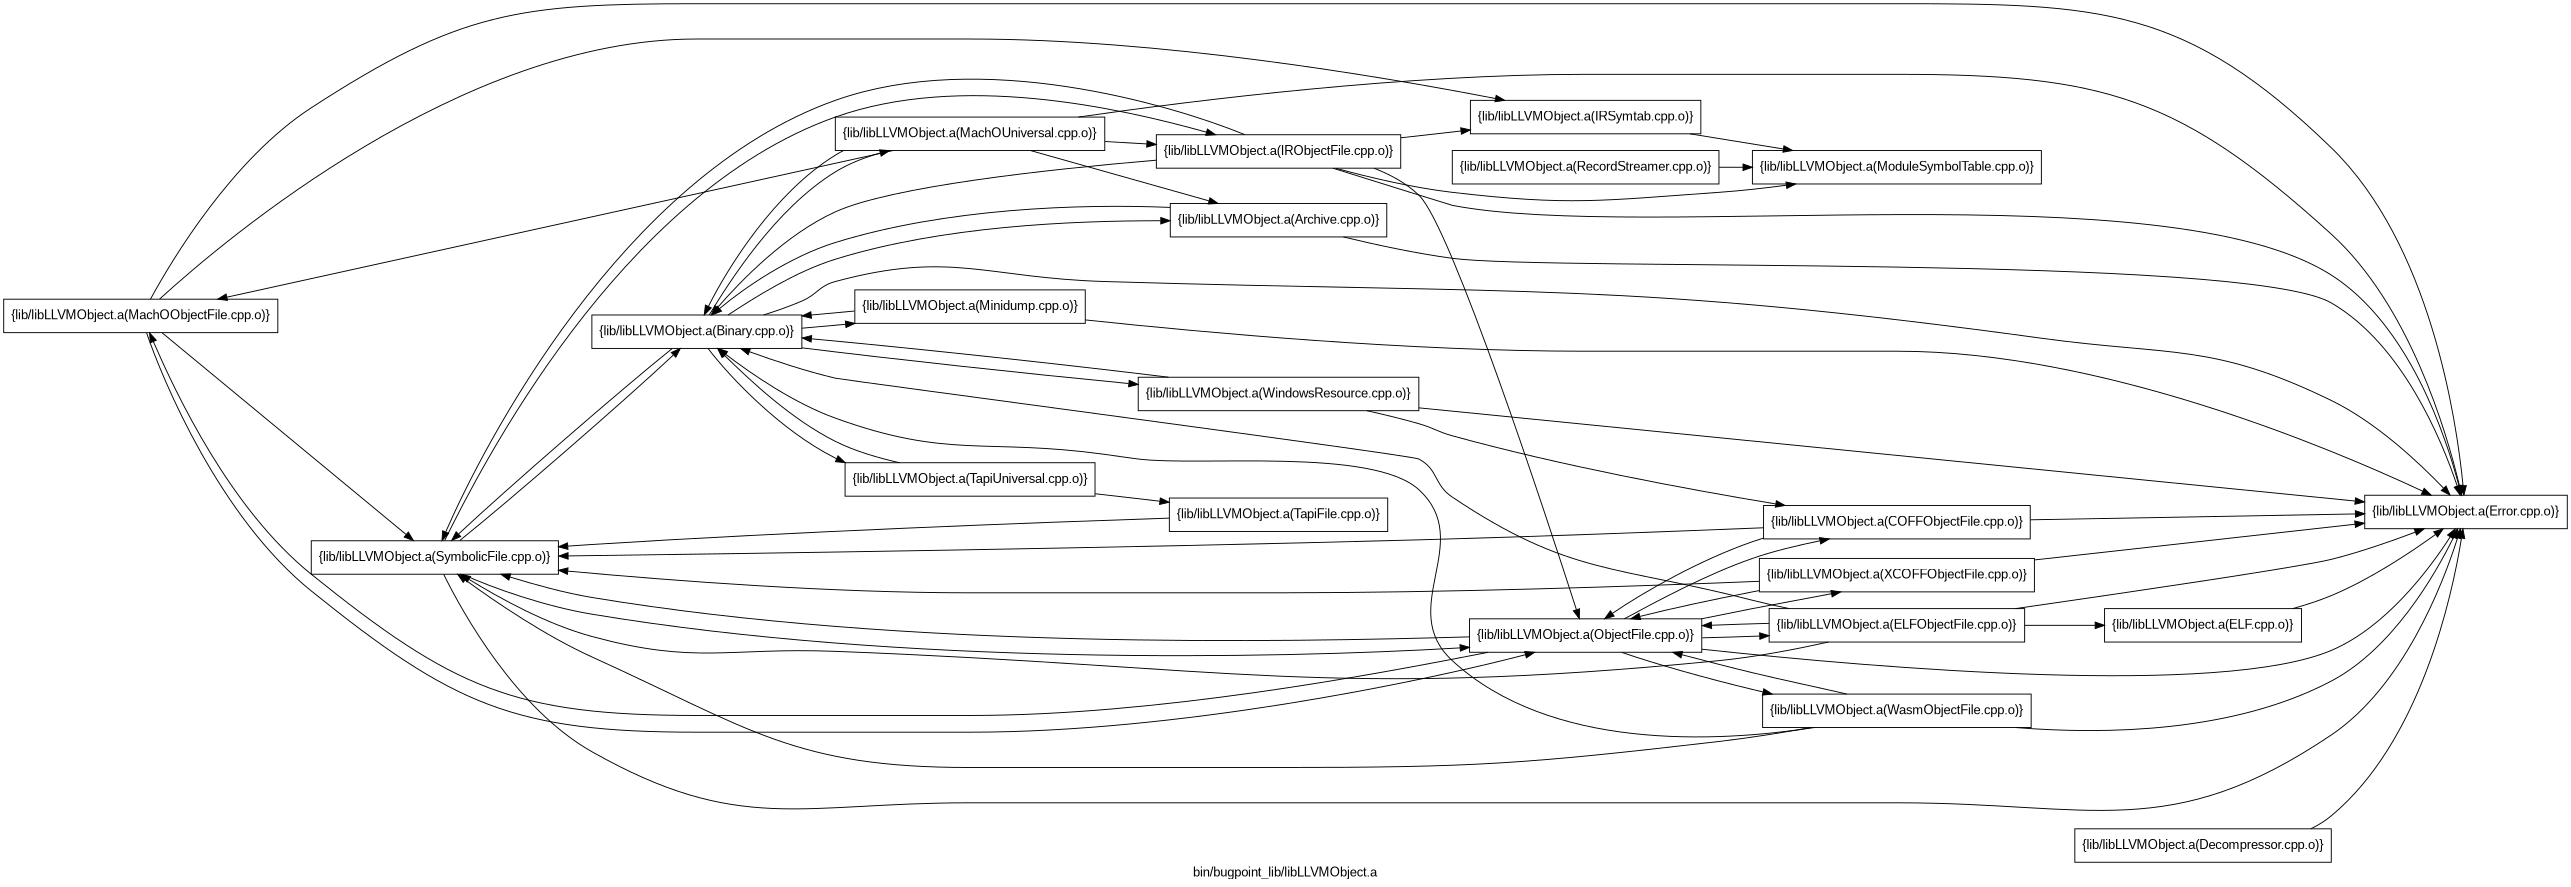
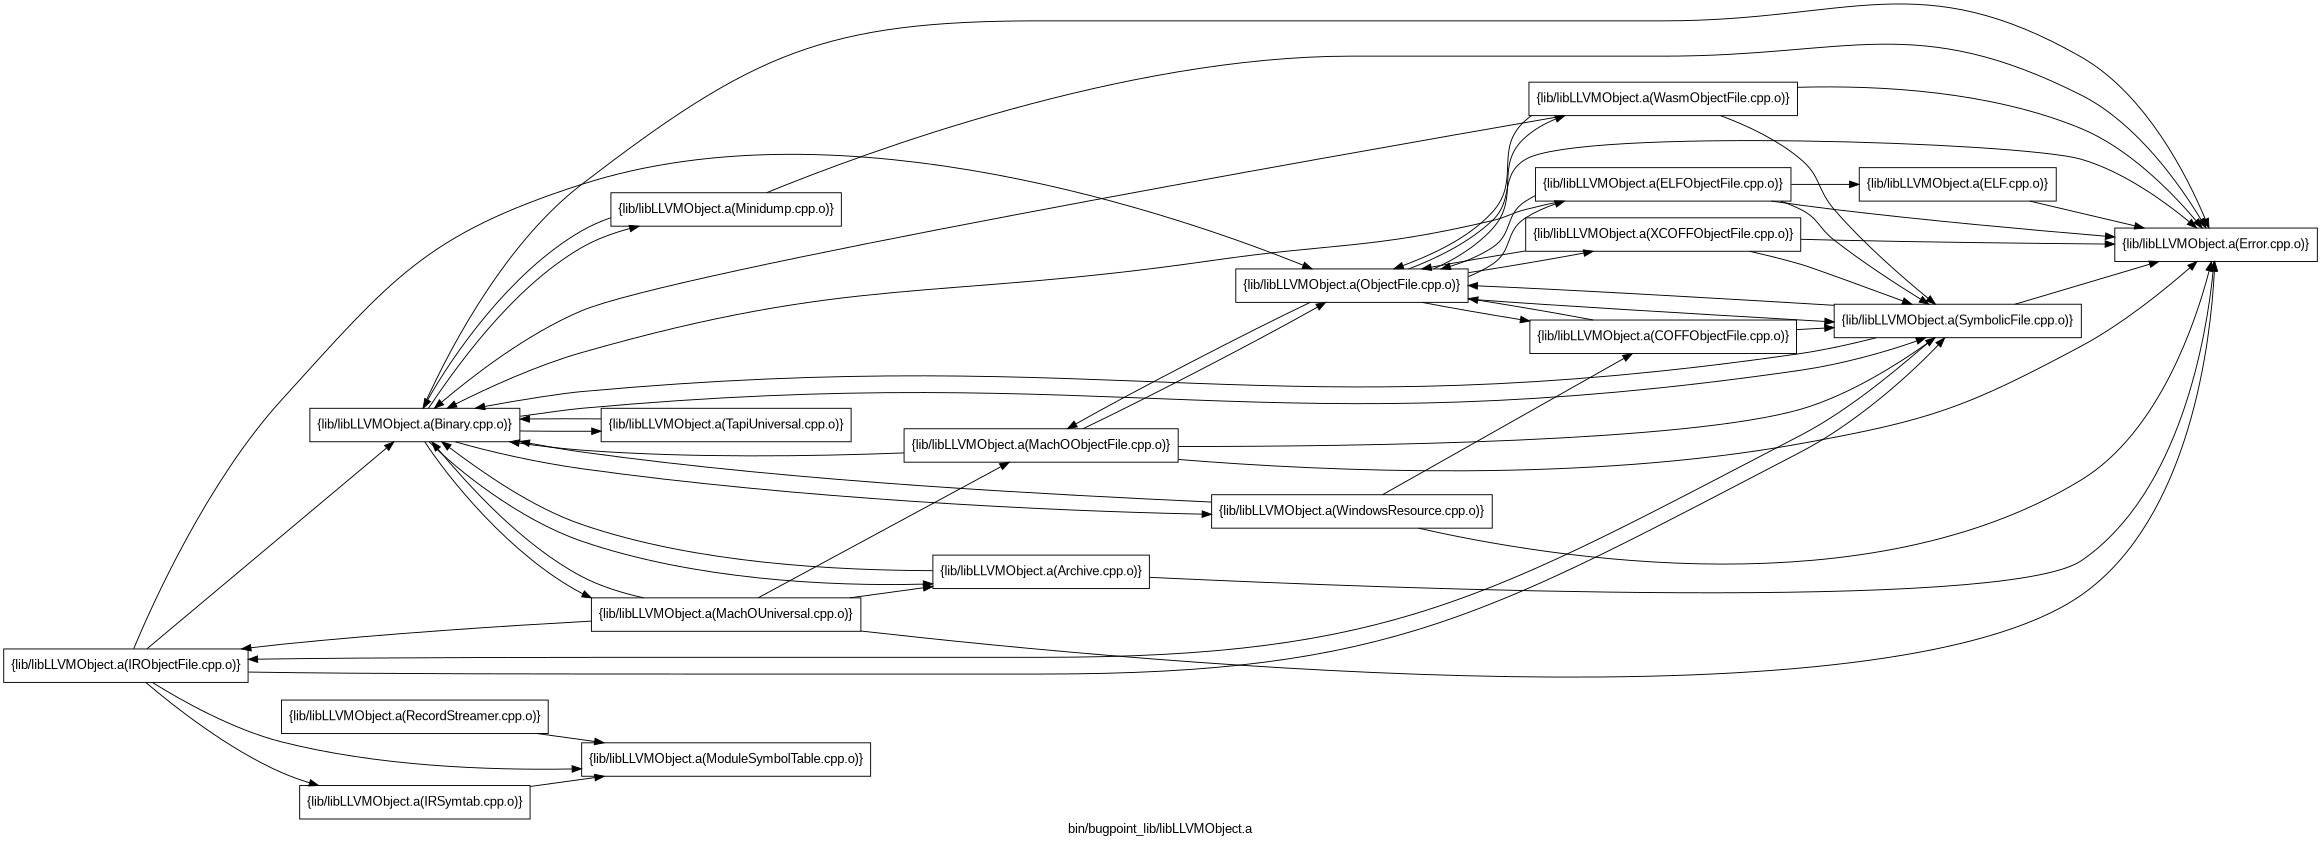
(794, 39) -> (711, 456)
(1959, 215) -> none
(1279, 515) -> none
(2193, 517) -> none
(2203, 846) -> none
